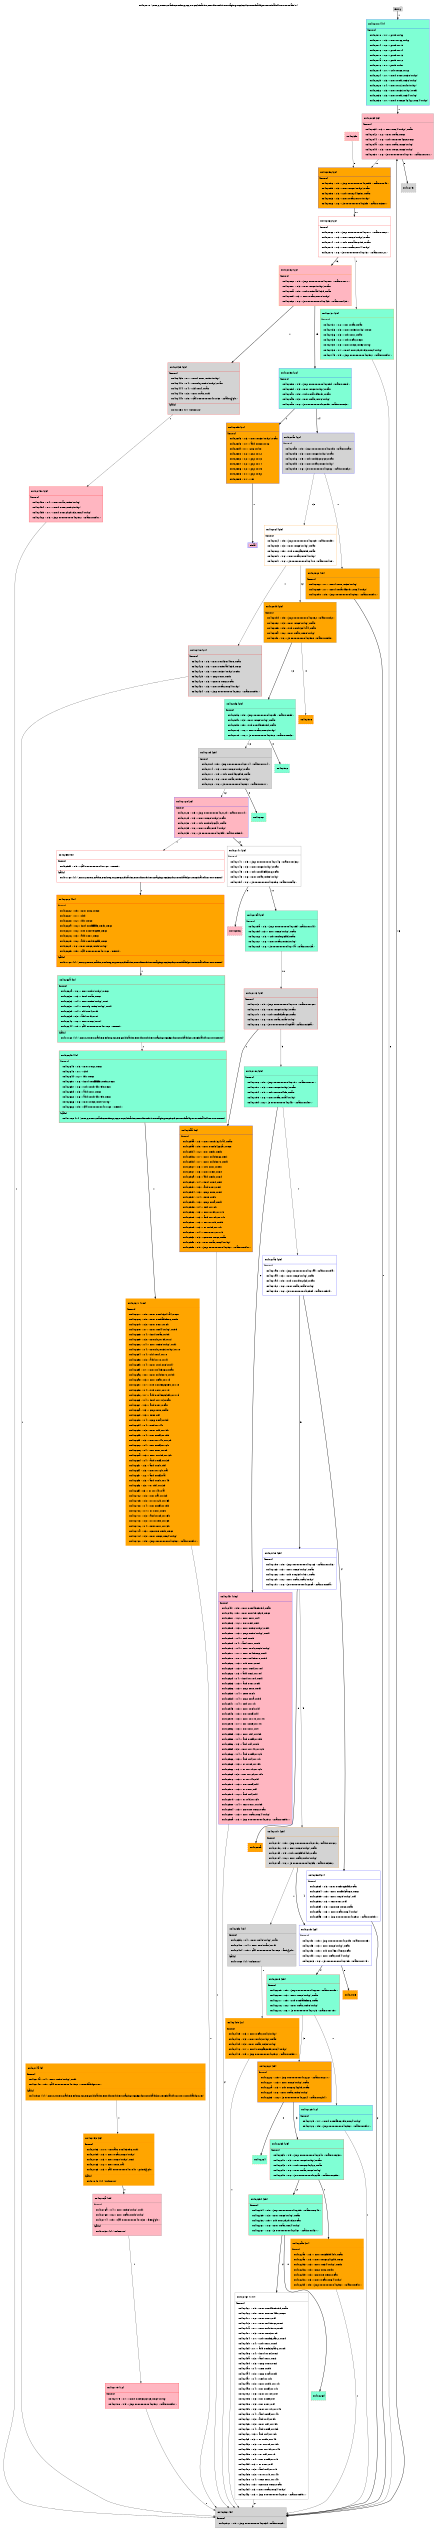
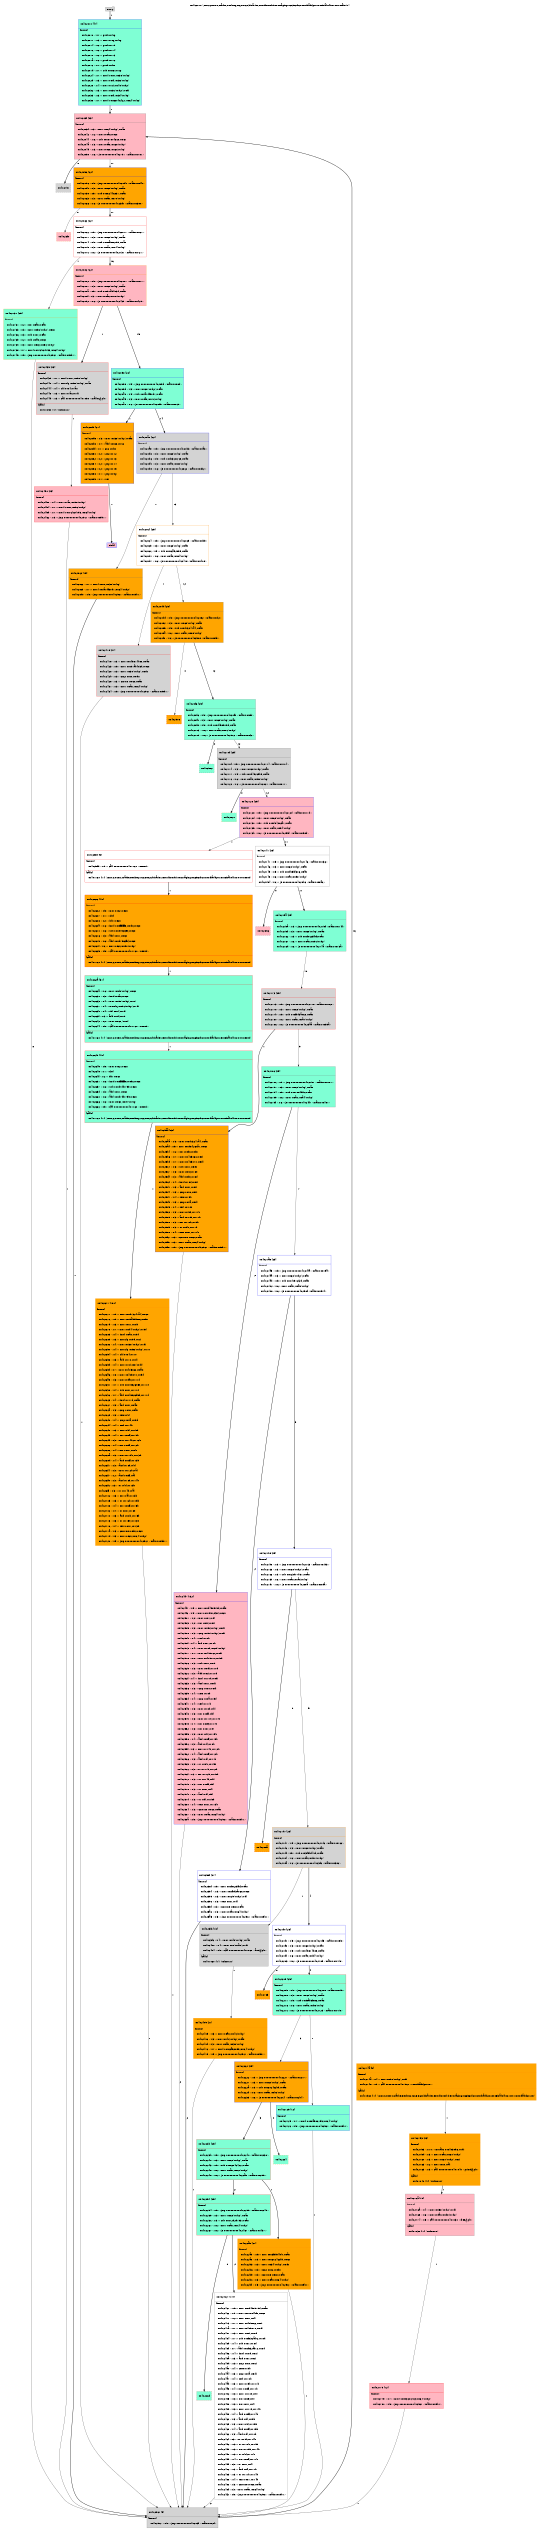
(353, 153) -> (71, 218)
